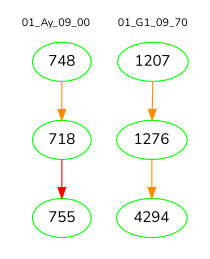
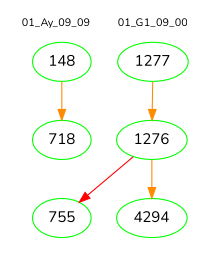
(56, 23) -> (56, 23)
(153, 23) -> (153, 23)
(62, 62) -> (62, 62)
(153, 62) -> (153, 62)
(62, 174) -> (115, 172)
